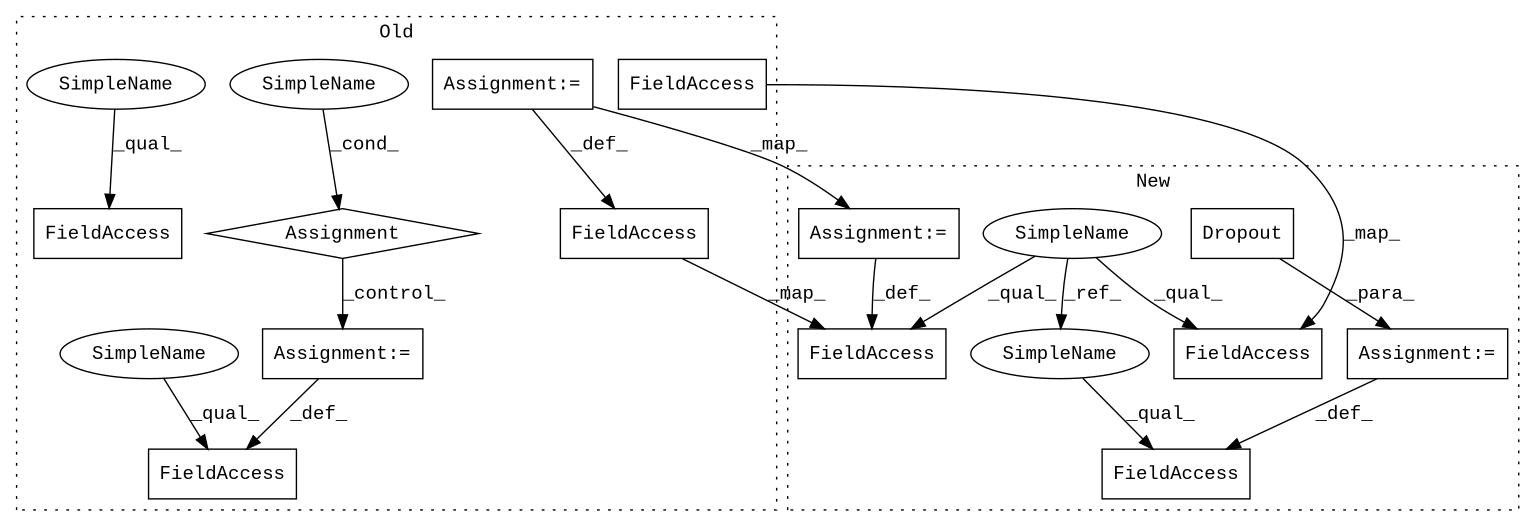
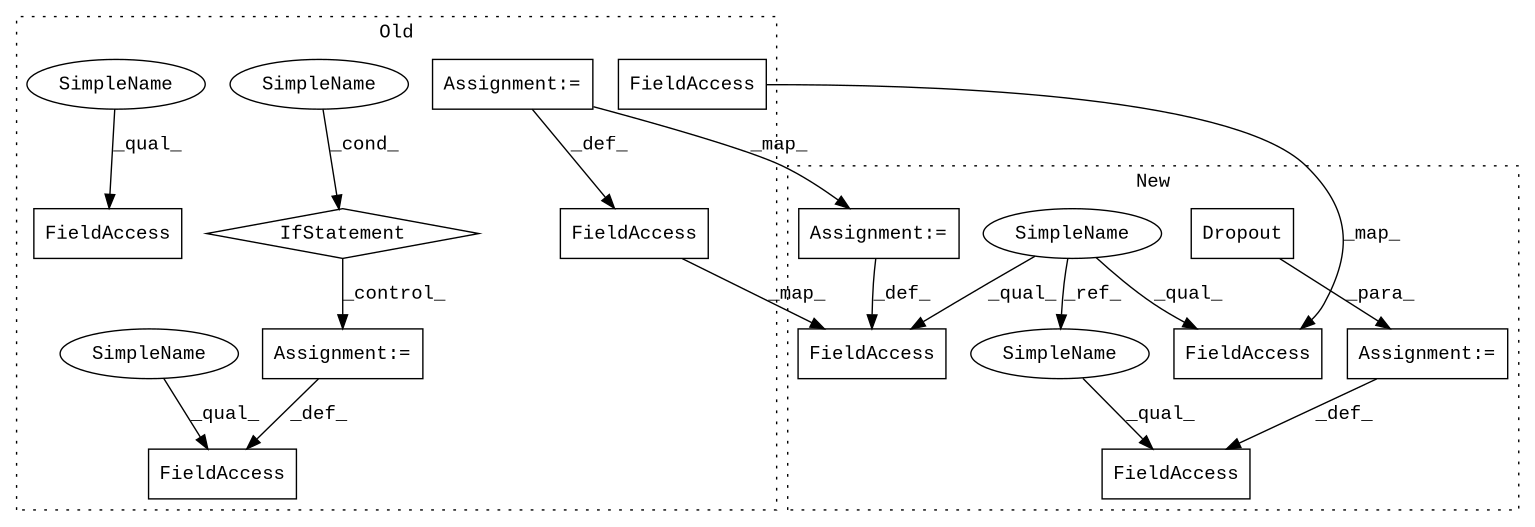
(343, 234) -> (343, 234)
